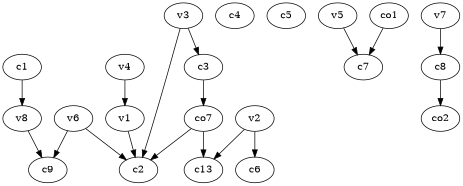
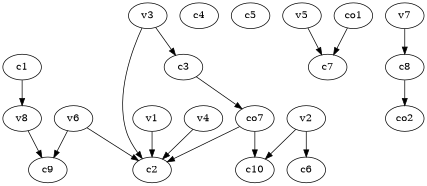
(125, 89) -> (180, 142)
(203, 170) -> (255, 170)
